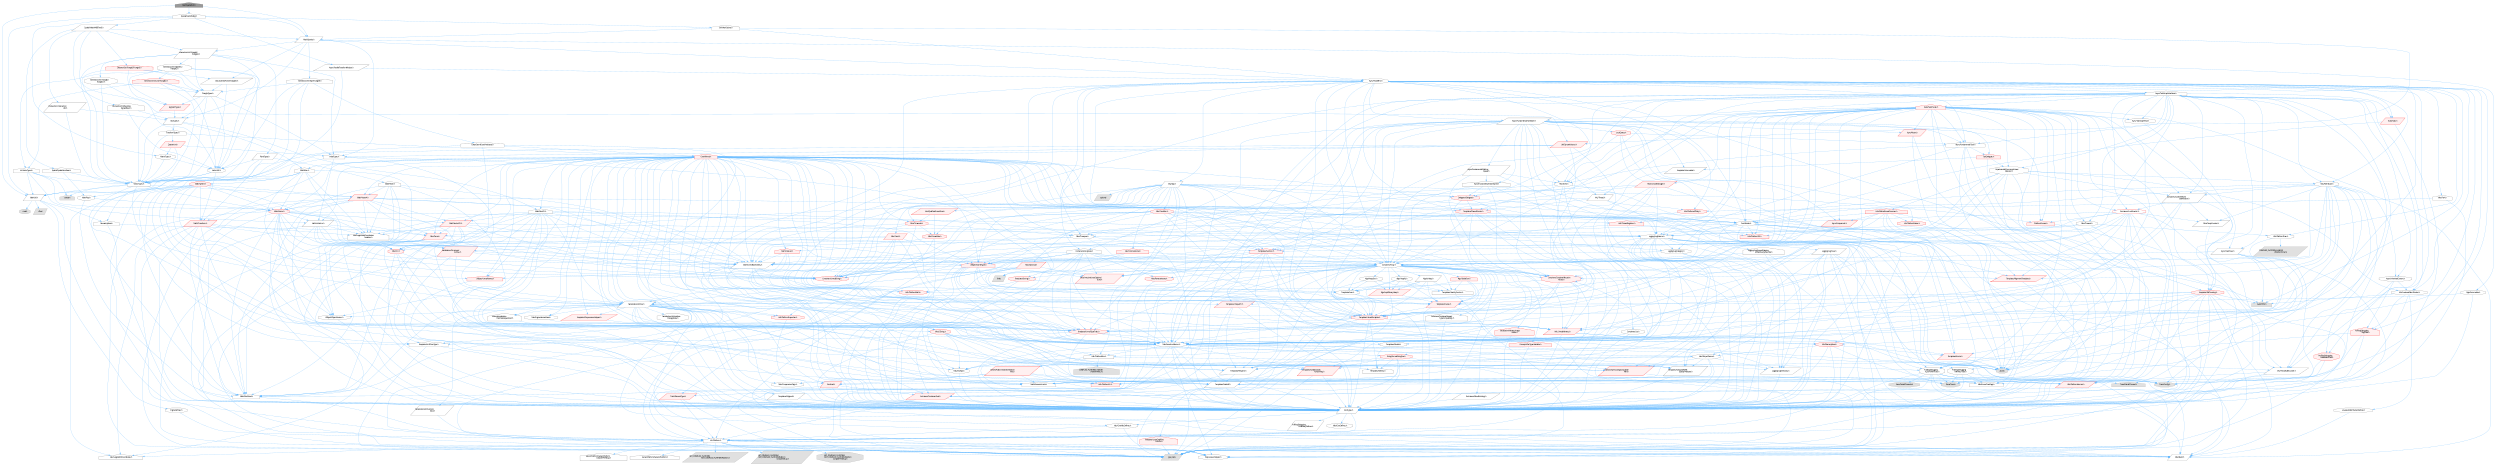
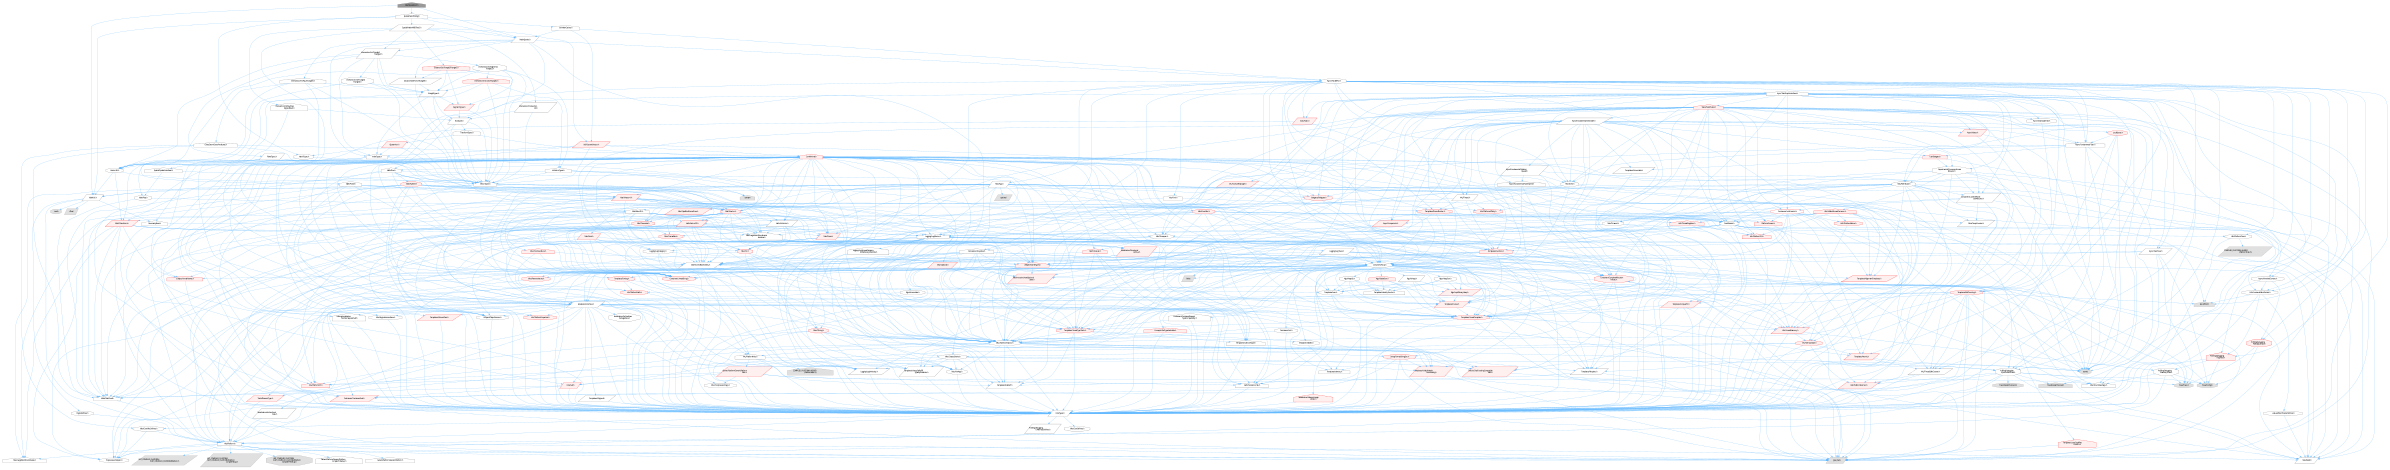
(341, 68) -> none
(589, 318) -> (439, 318)
(1476, 397) -> none
